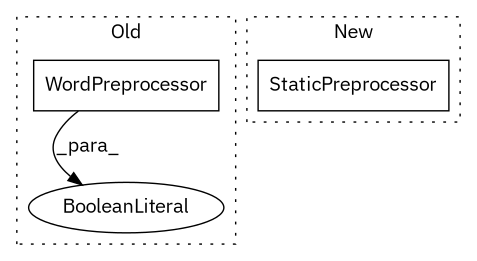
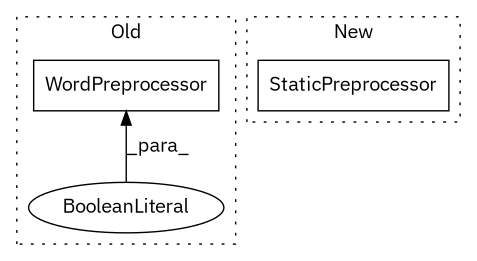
(54, 142) -> (126, 154)
